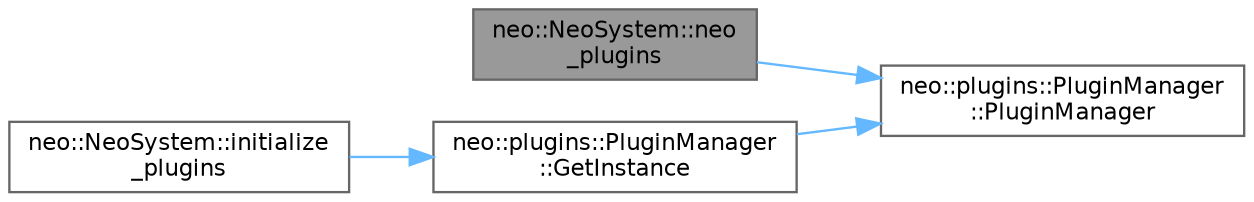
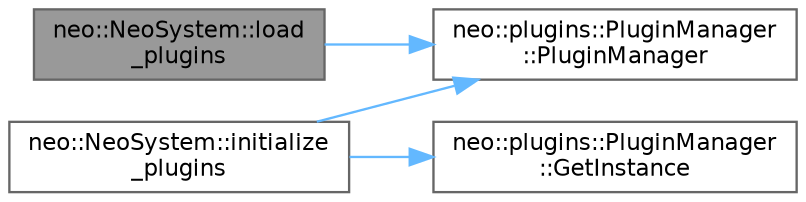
(615, 45) -> (179, 45)
(827, 130) -> (386, 104)
